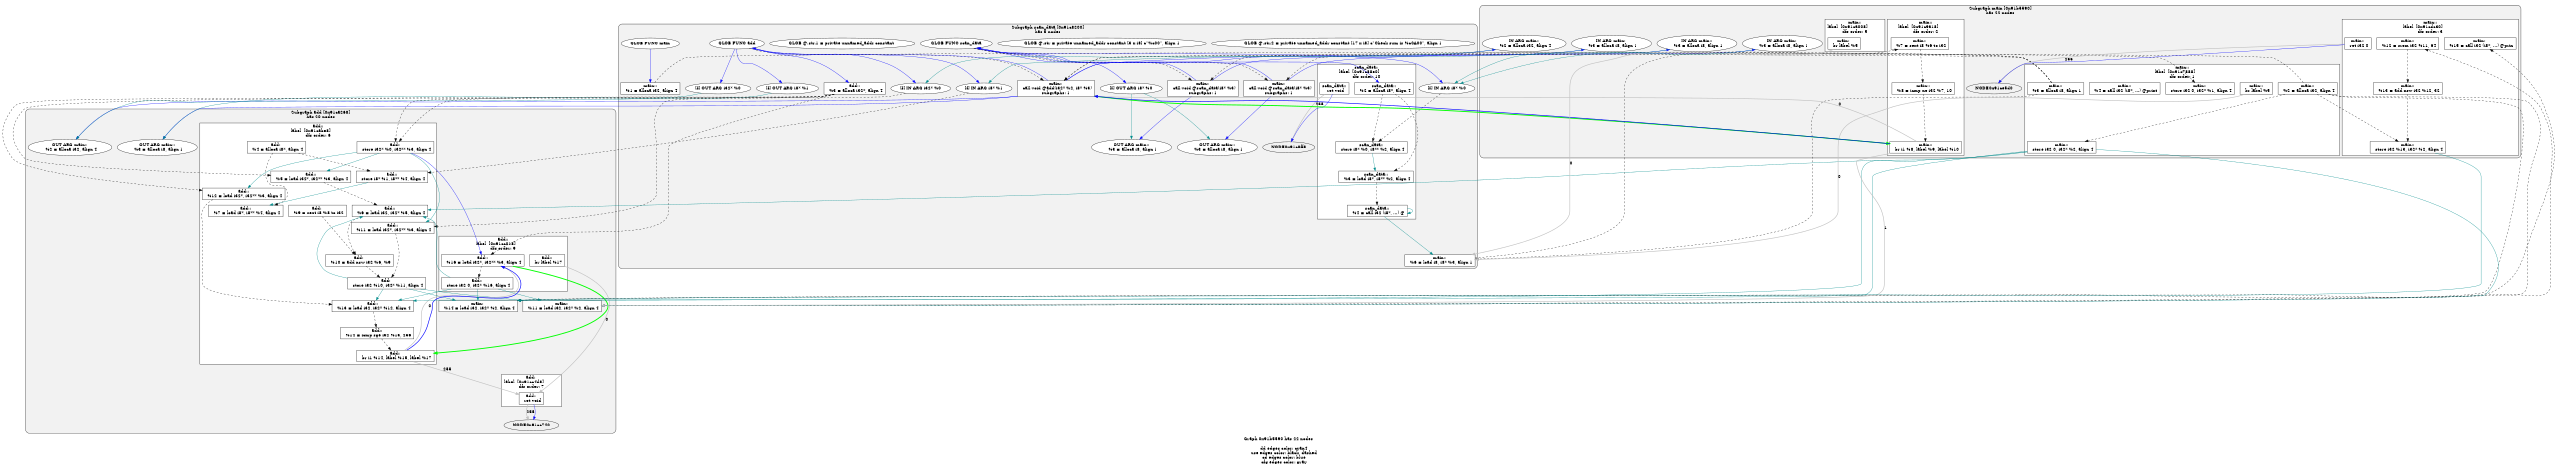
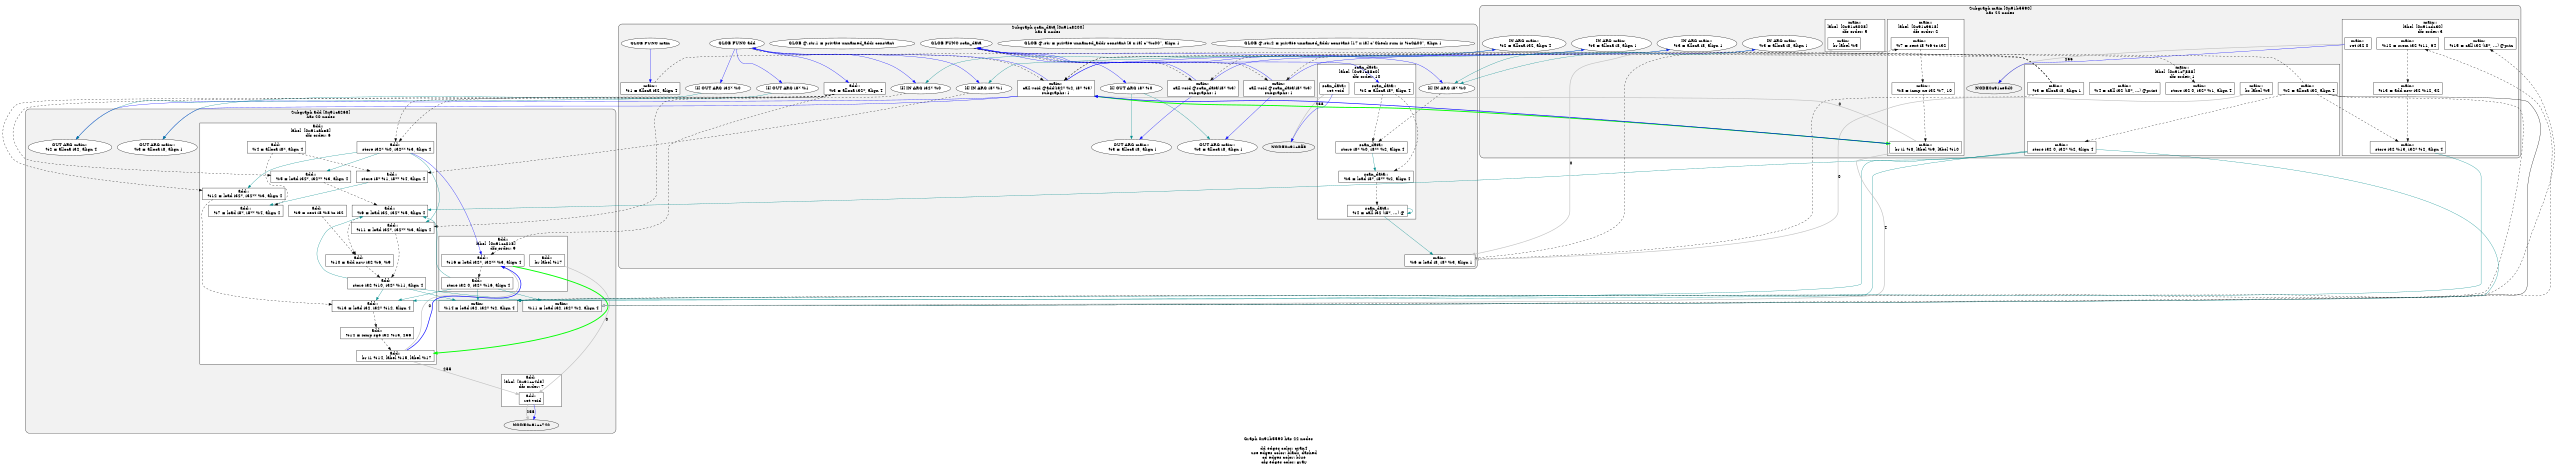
(1886, 228) -> (1886, 228)
(1763, 303) -> (1763, 303)
